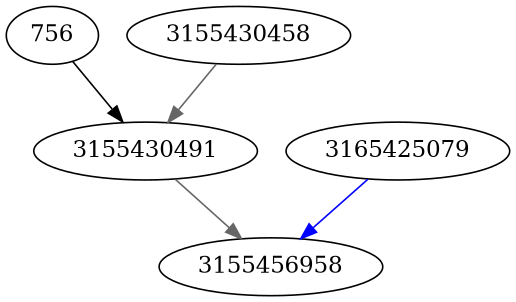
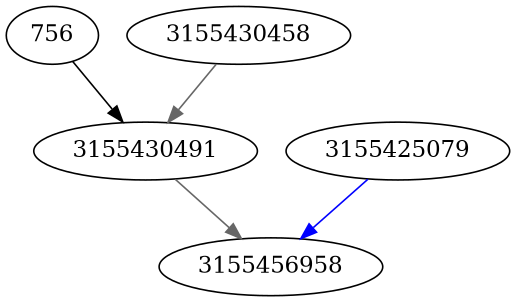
(398, 151) -> (398, 151)
